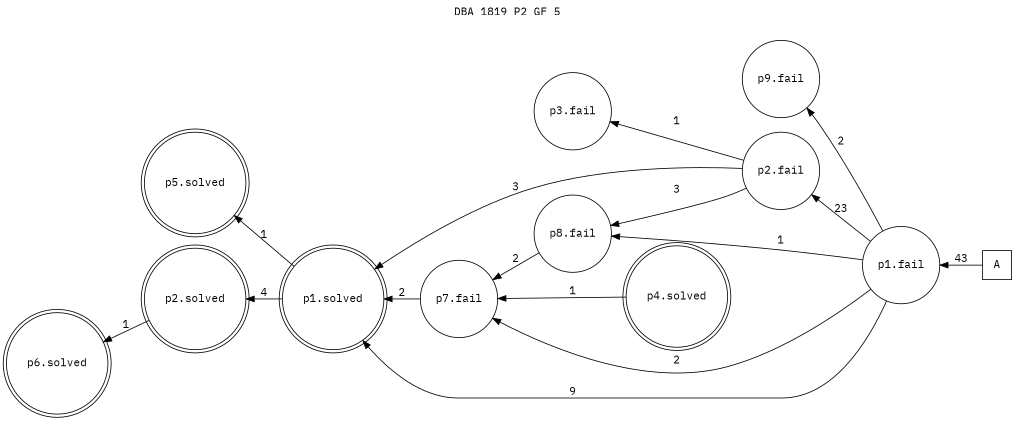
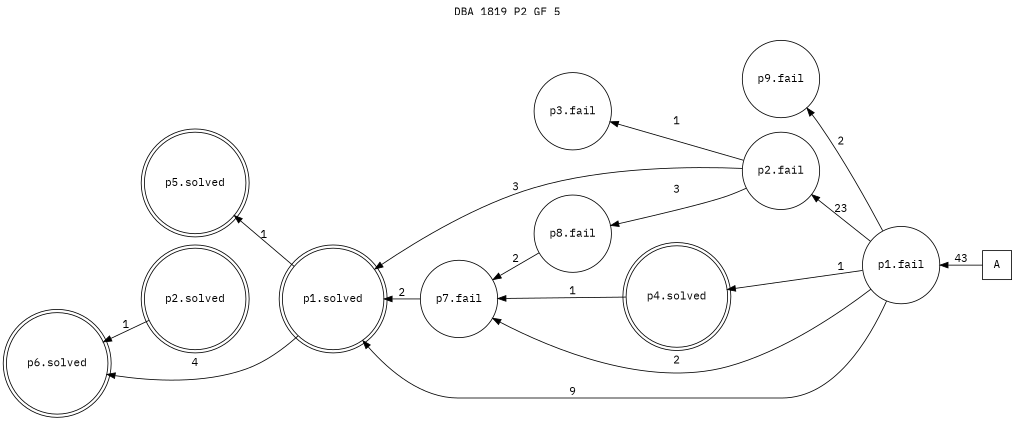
(741, 246) -> (799, 279)
(268, 299) -> (212, 377)
